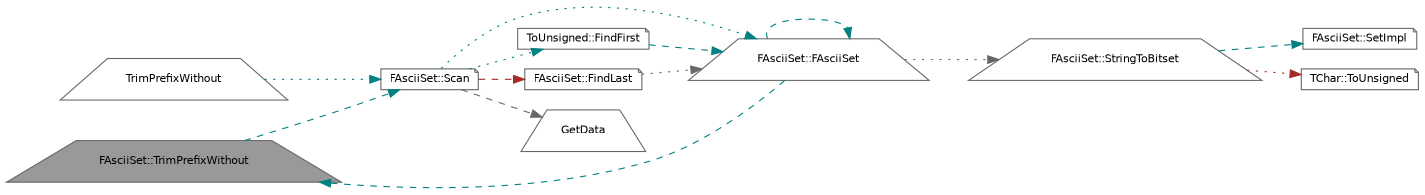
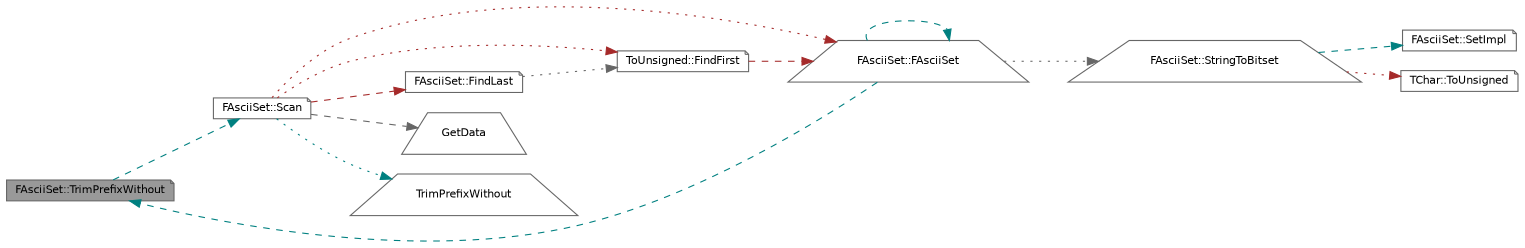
(587, 8) -> (538, 7)
(680, 48) -> (775, 61)
(501, 61) -> (437, 48)
(666, 72) -> (564, 73)
(317, 79) -> (326, 152)
(174, 161) -> (90, 190)
